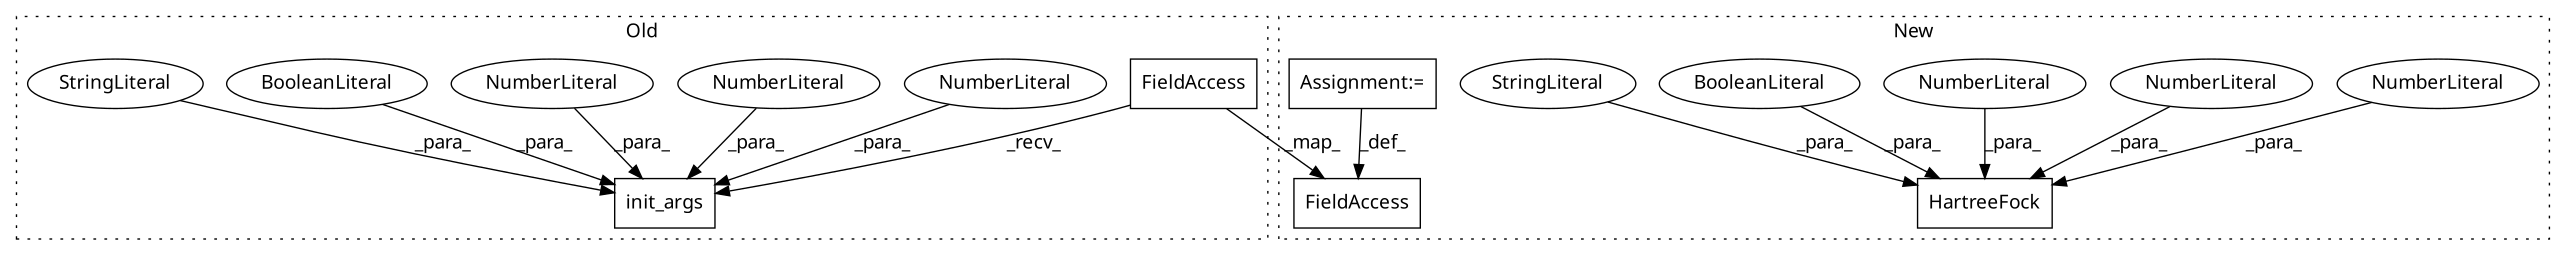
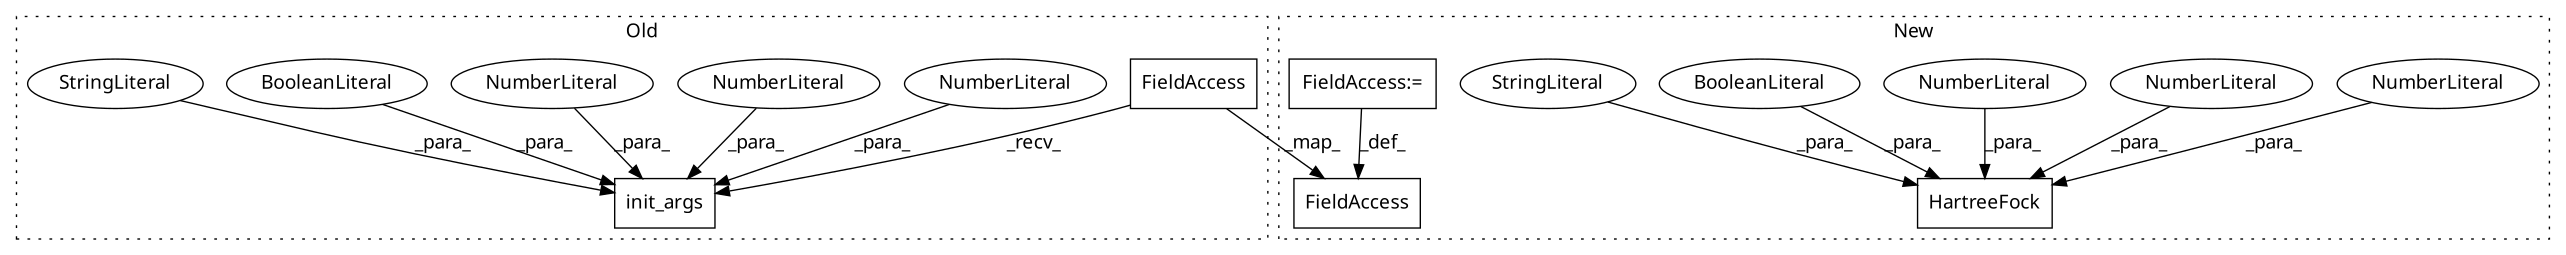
(1363, 84) -> (1363, 84)
